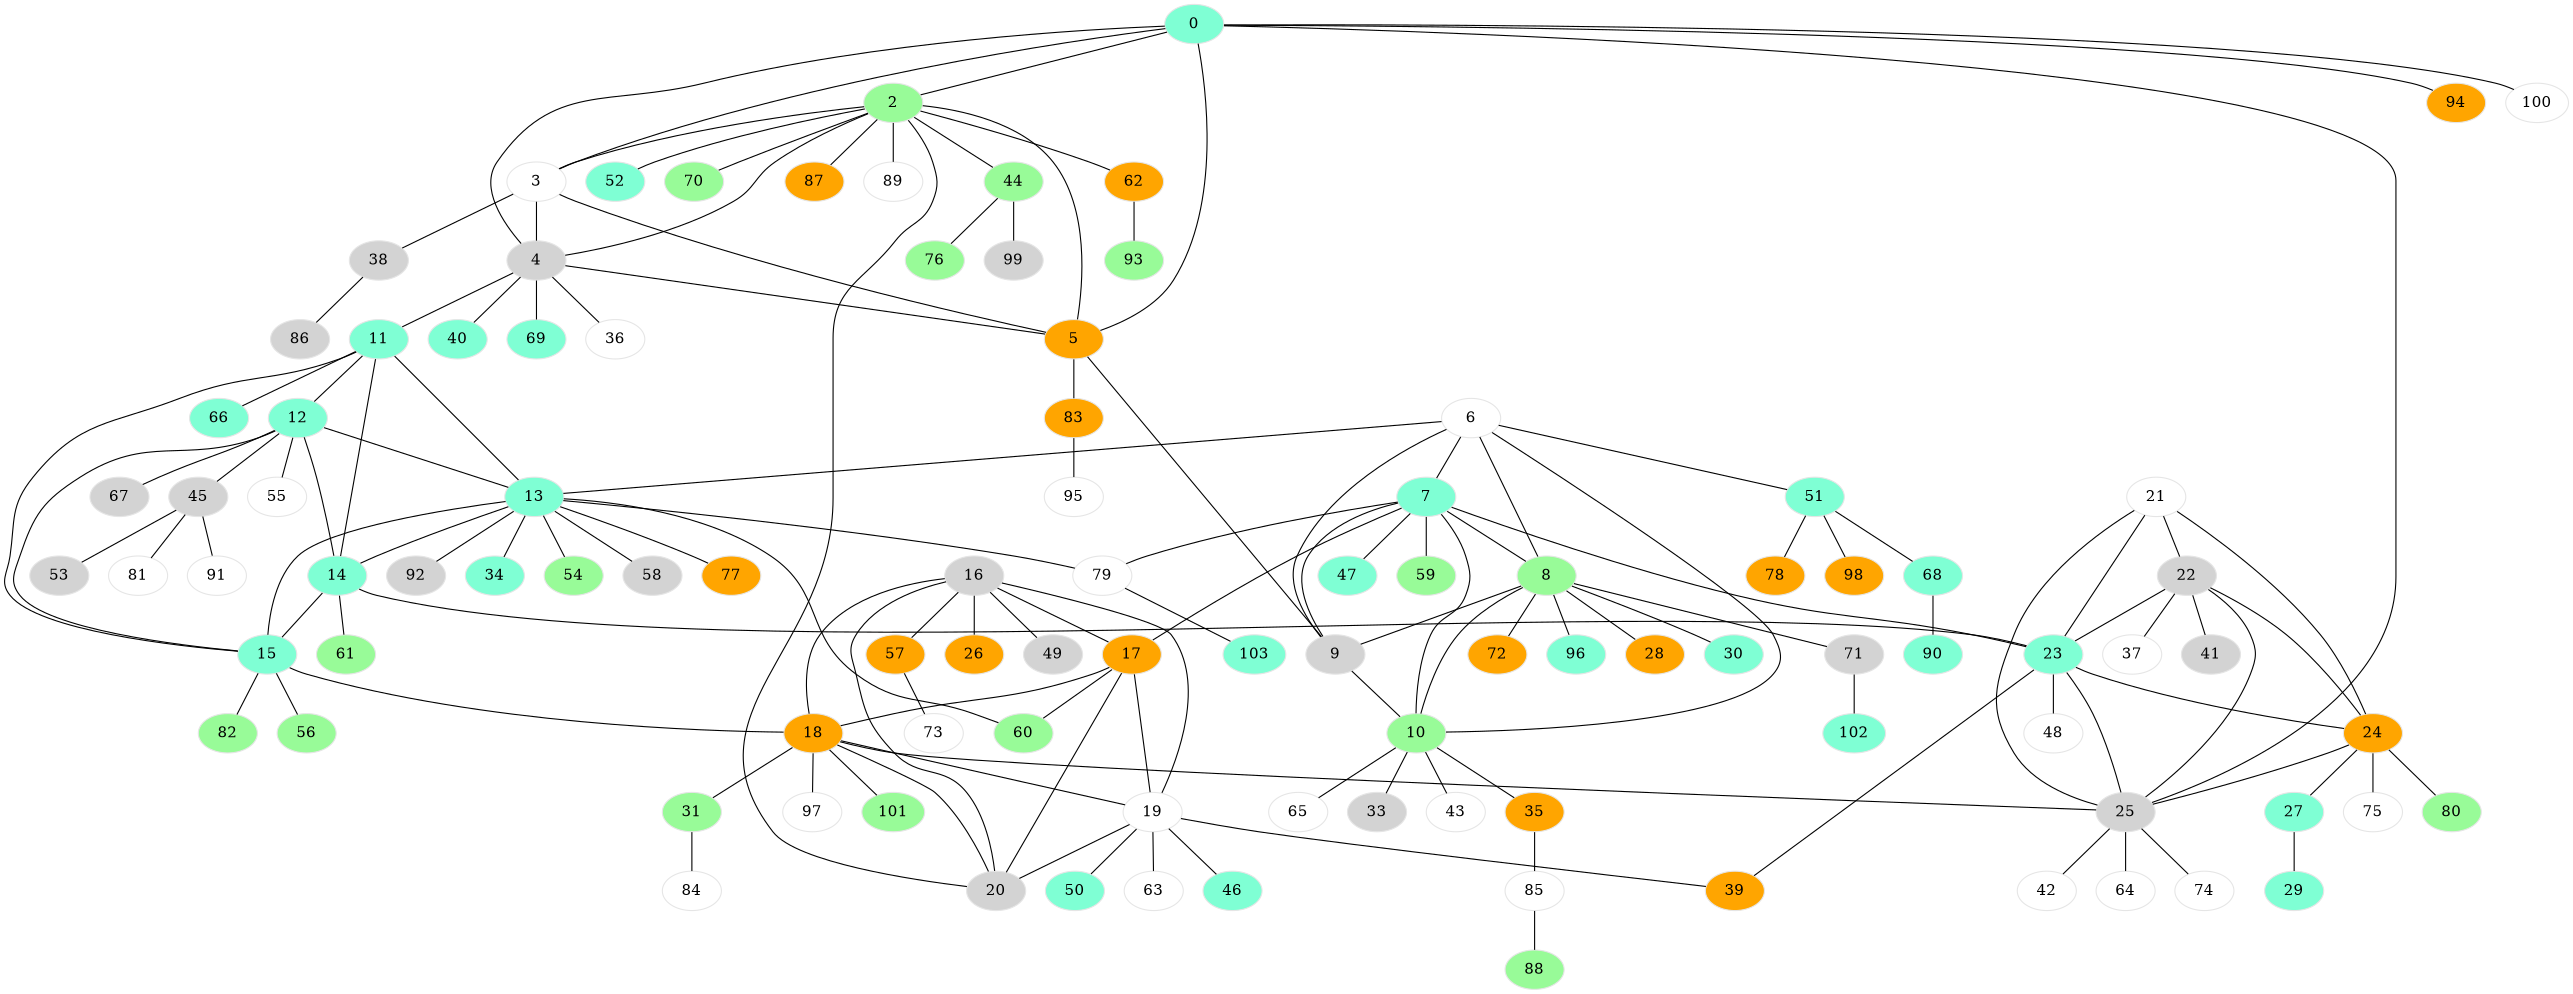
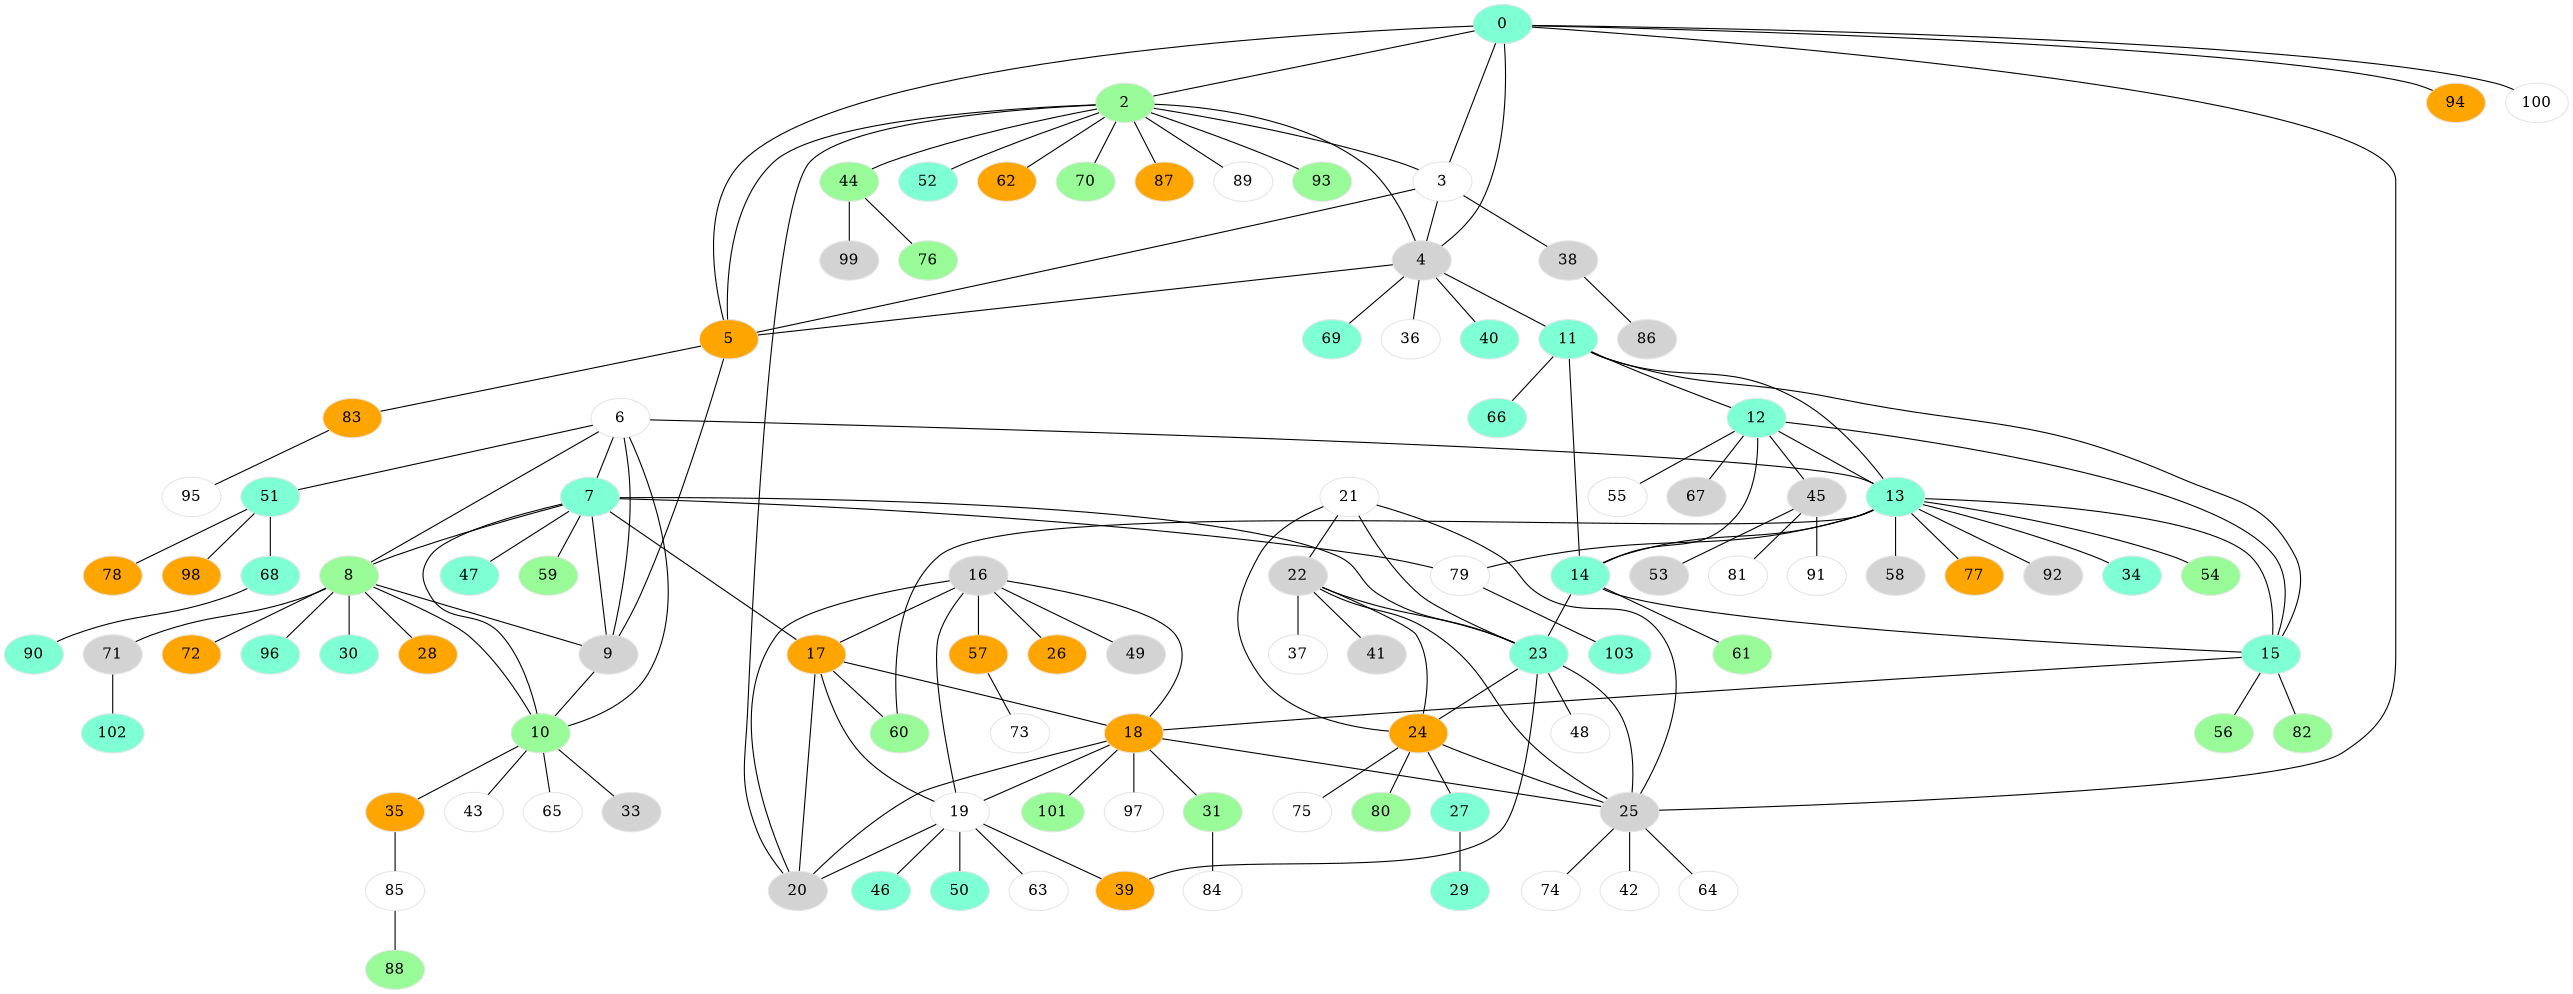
(1134, 221) -> (1226, 139)
